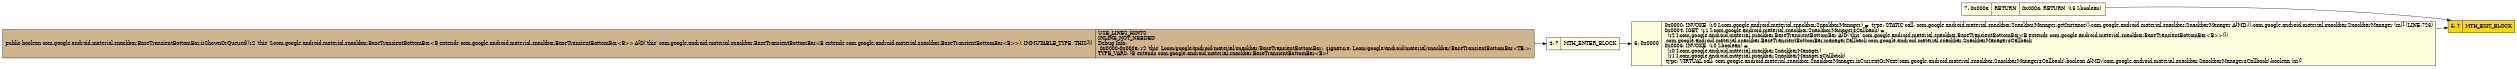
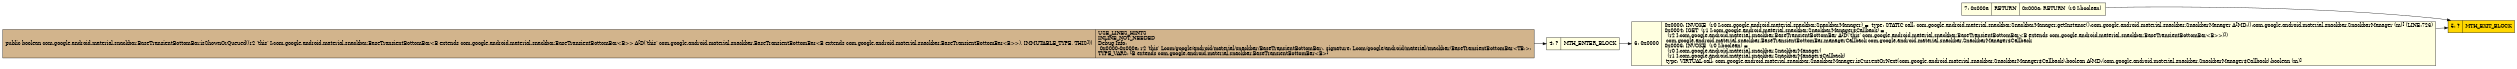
(2062, 9) -> (2062, 9)
